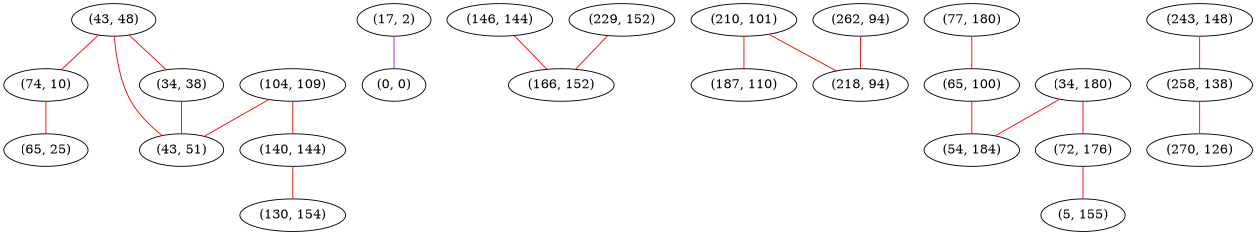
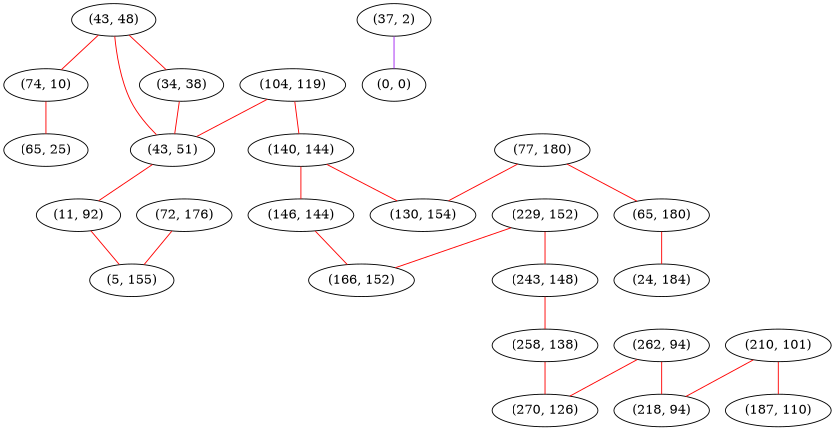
(394, 20) -> (394, 20)
(293, 85) -> (293, 85)
(972, 85) -> (662, 215)
(1083, 85) -> none
(972, 150) -> (662, 280)
none -> (483, 182)
none -> (301, 183)
none -> (78, 215)
none -> (545, 248)
none -> (604, 378)
